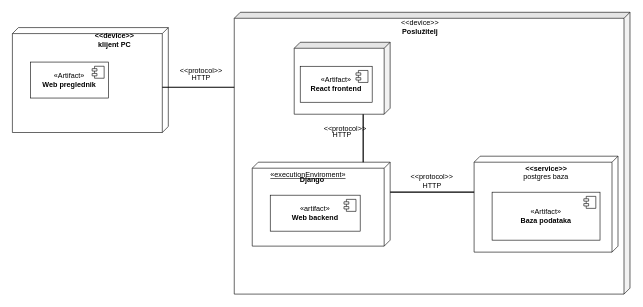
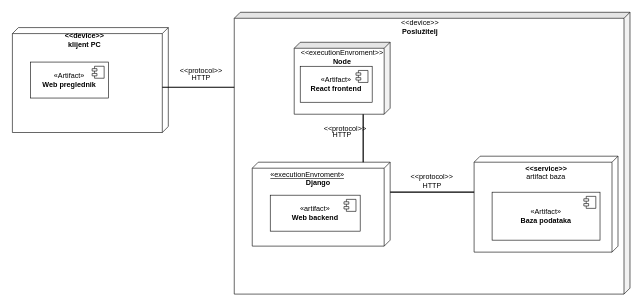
(114, 41) -> (84, 41)
none -> (342, 57)
(295, 176) -> (294, 176)
(546, 177) -> (546, 177)
(312, 180) -> (318, 183)
